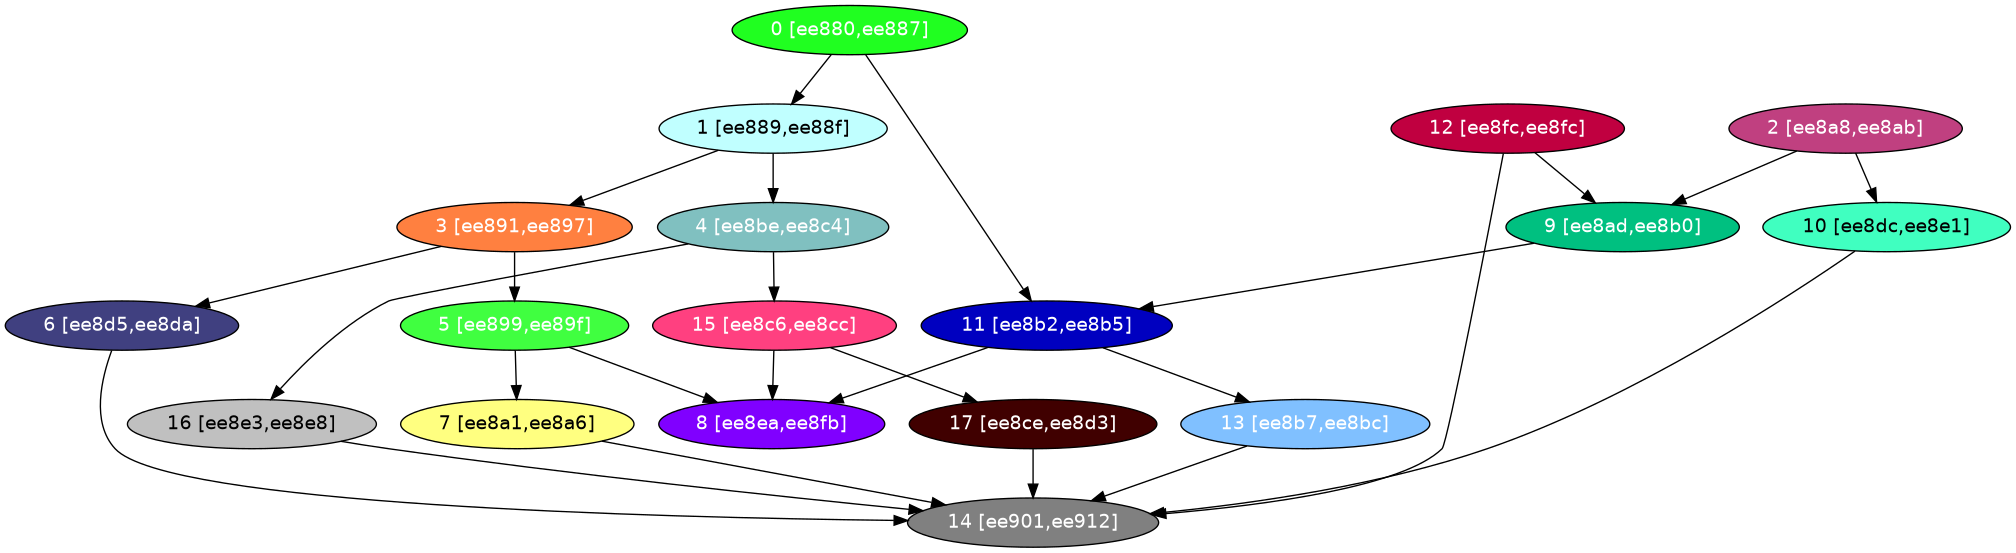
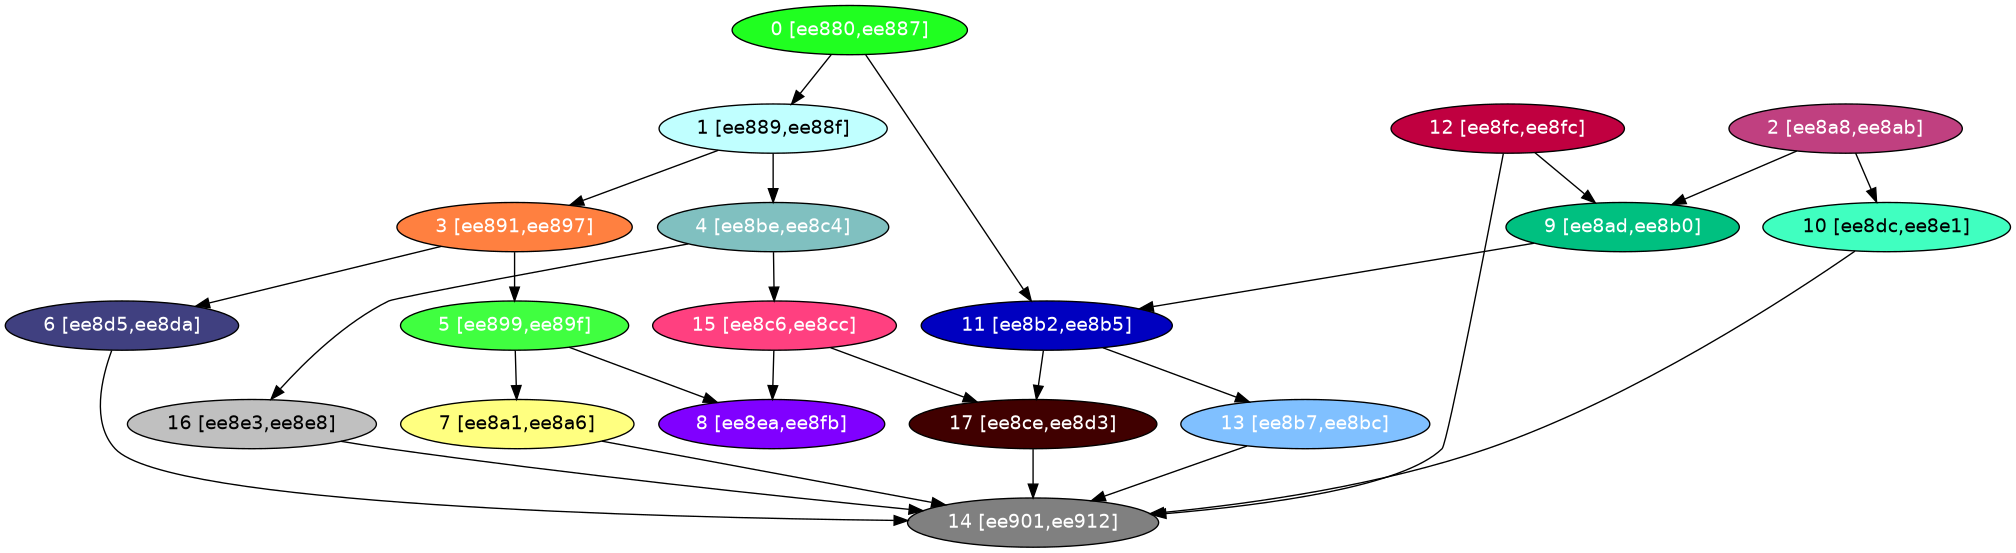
(922, 370) -> (1041, 368)
